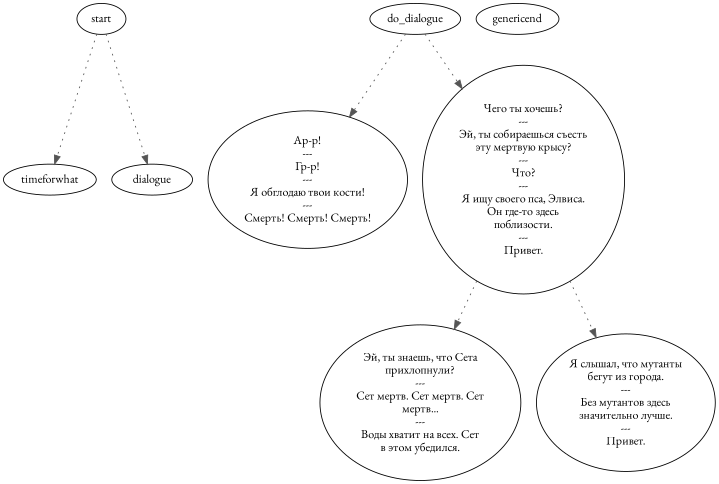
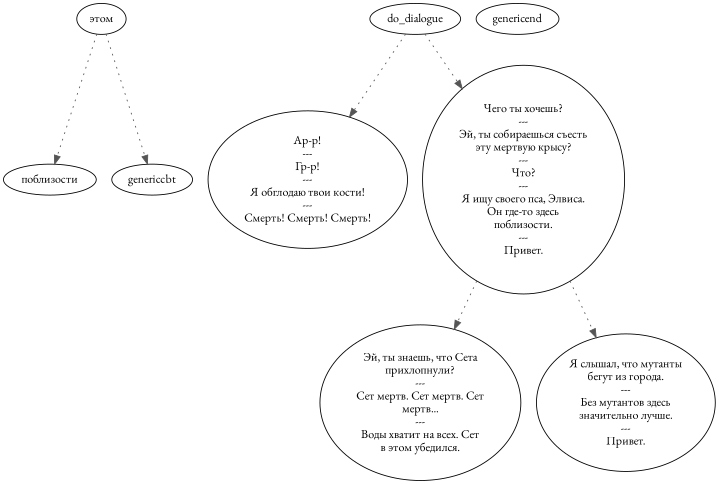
(101, 19) -> (101, 19)
(50, 180) -> (50, 180)
(152, 180) -> (152, 180)
